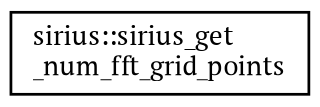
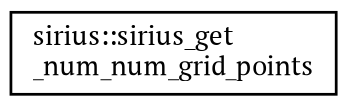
(160, 53) -> (174, 53)
